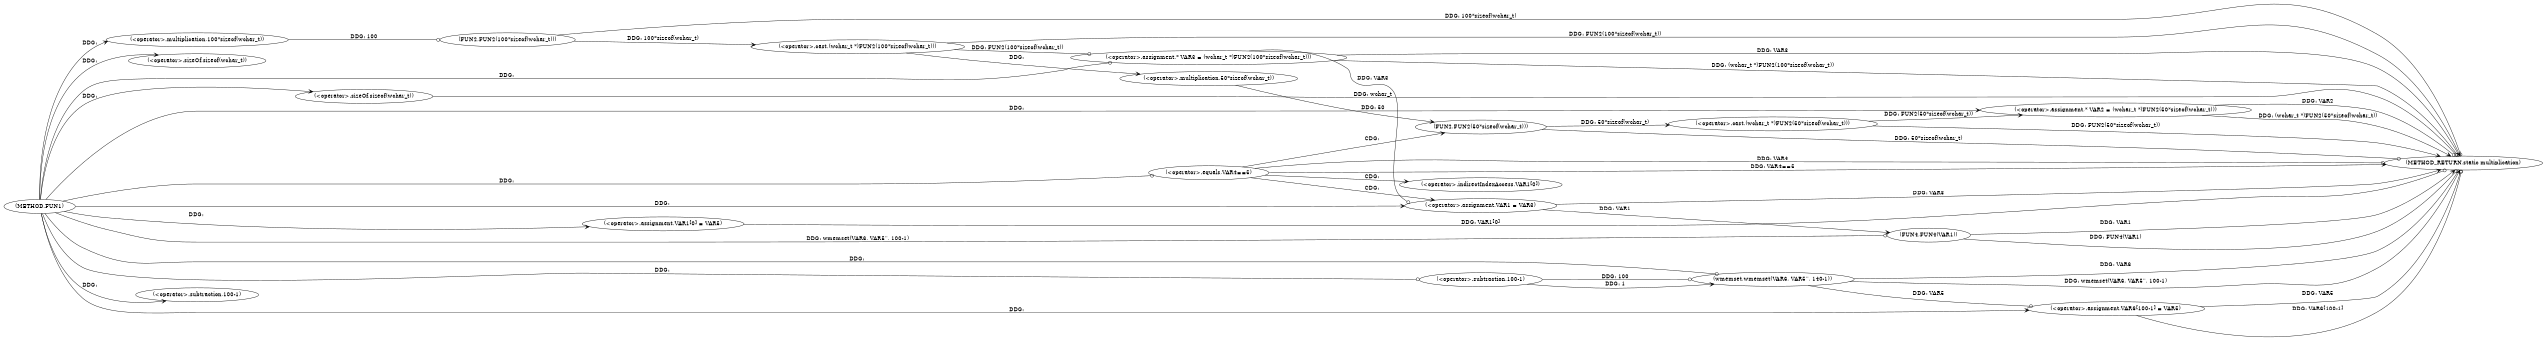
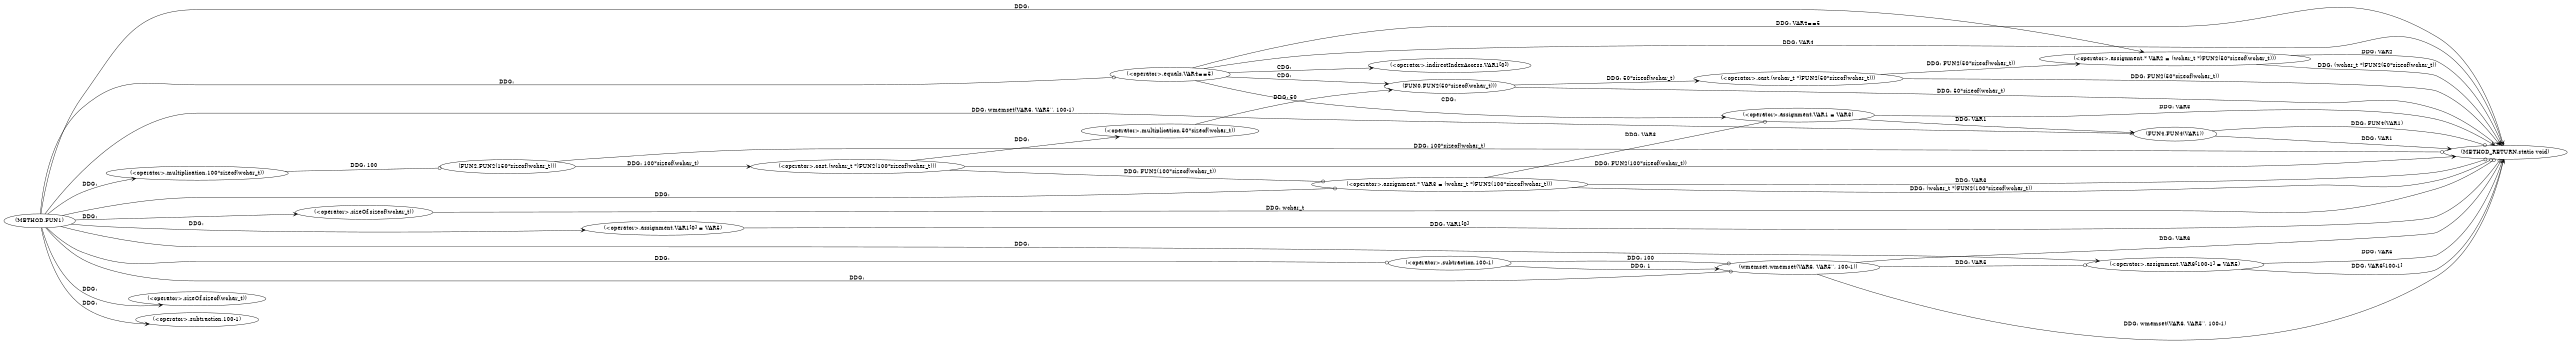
(508, 40) -> (508, 167)
(1481, 127) -> (1450, 86)
(2464, 163) -> (2505, 152)
(738, 206) -> none
(1773, 279) -> (1798, 267)
